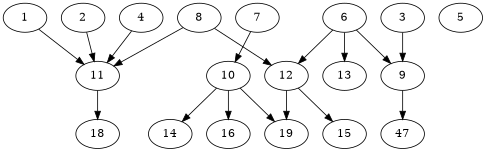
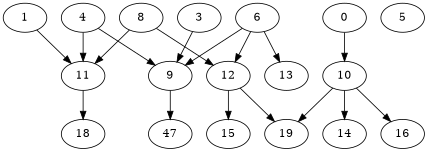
(83, 18) -> none
(257, 18) -> (345, 18)
none -> (123, 45)
